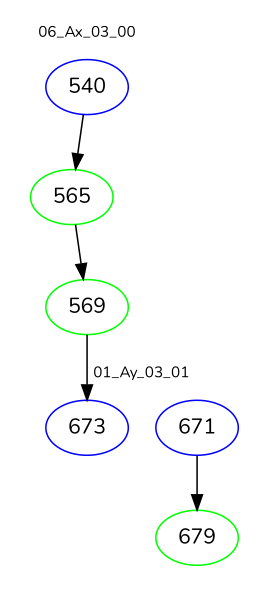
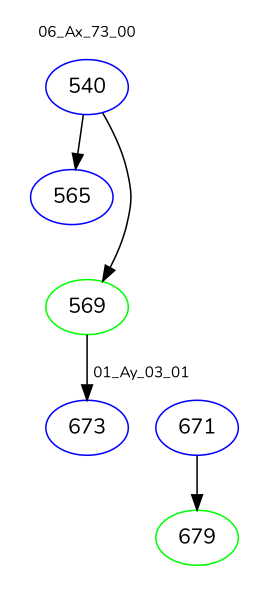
(87, 33) -> (87, 33)
(72, 197) -> (72, 197)
(78, 244) -> (130, 189)
